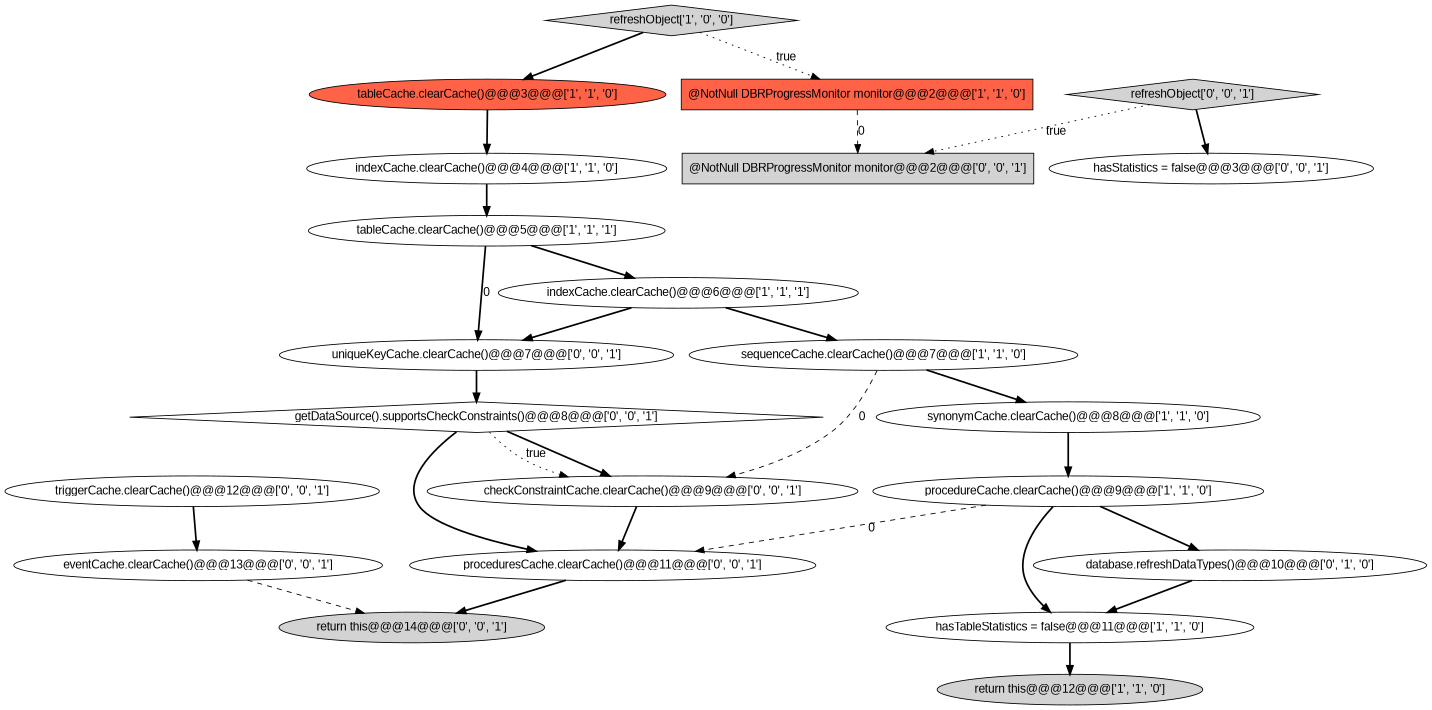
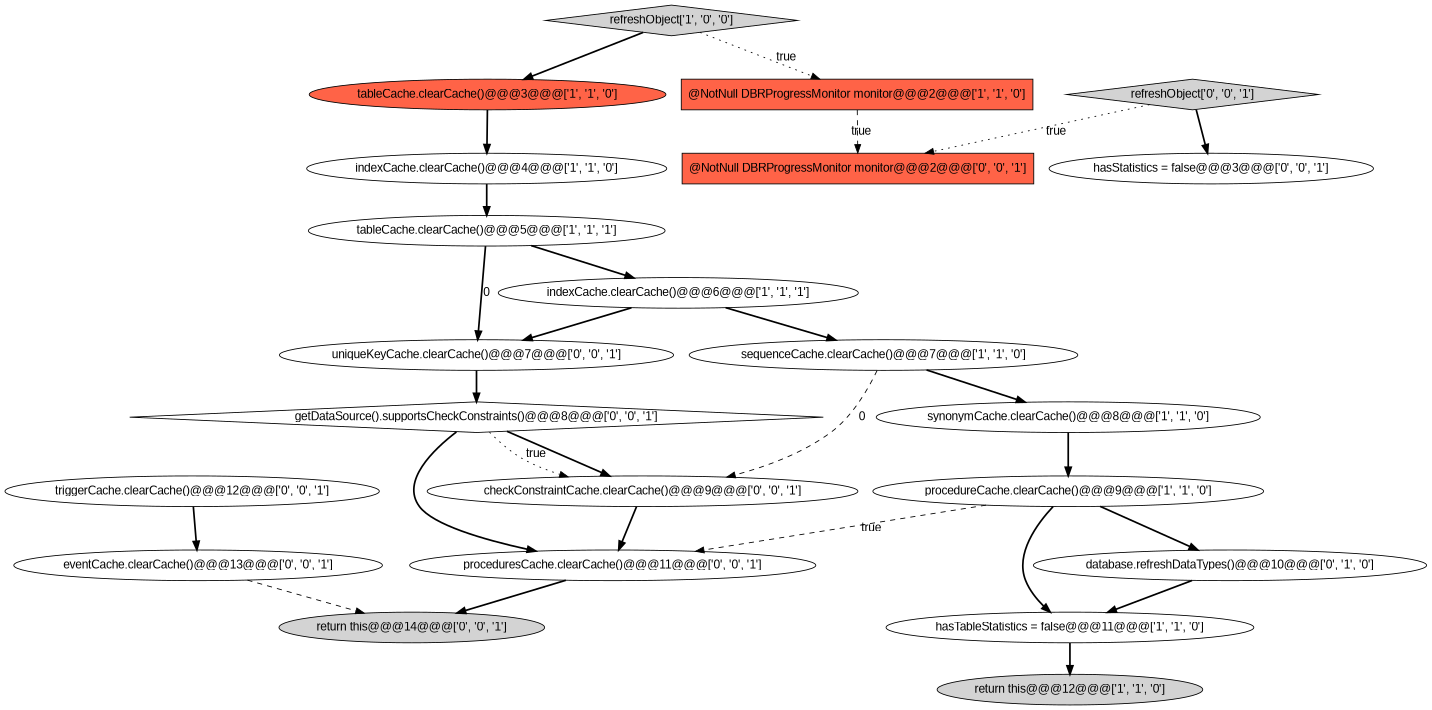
(861, 132) -> (861, 132)
(858, 169) -> (858, 169)
(872, 528) -> (872, 528)
